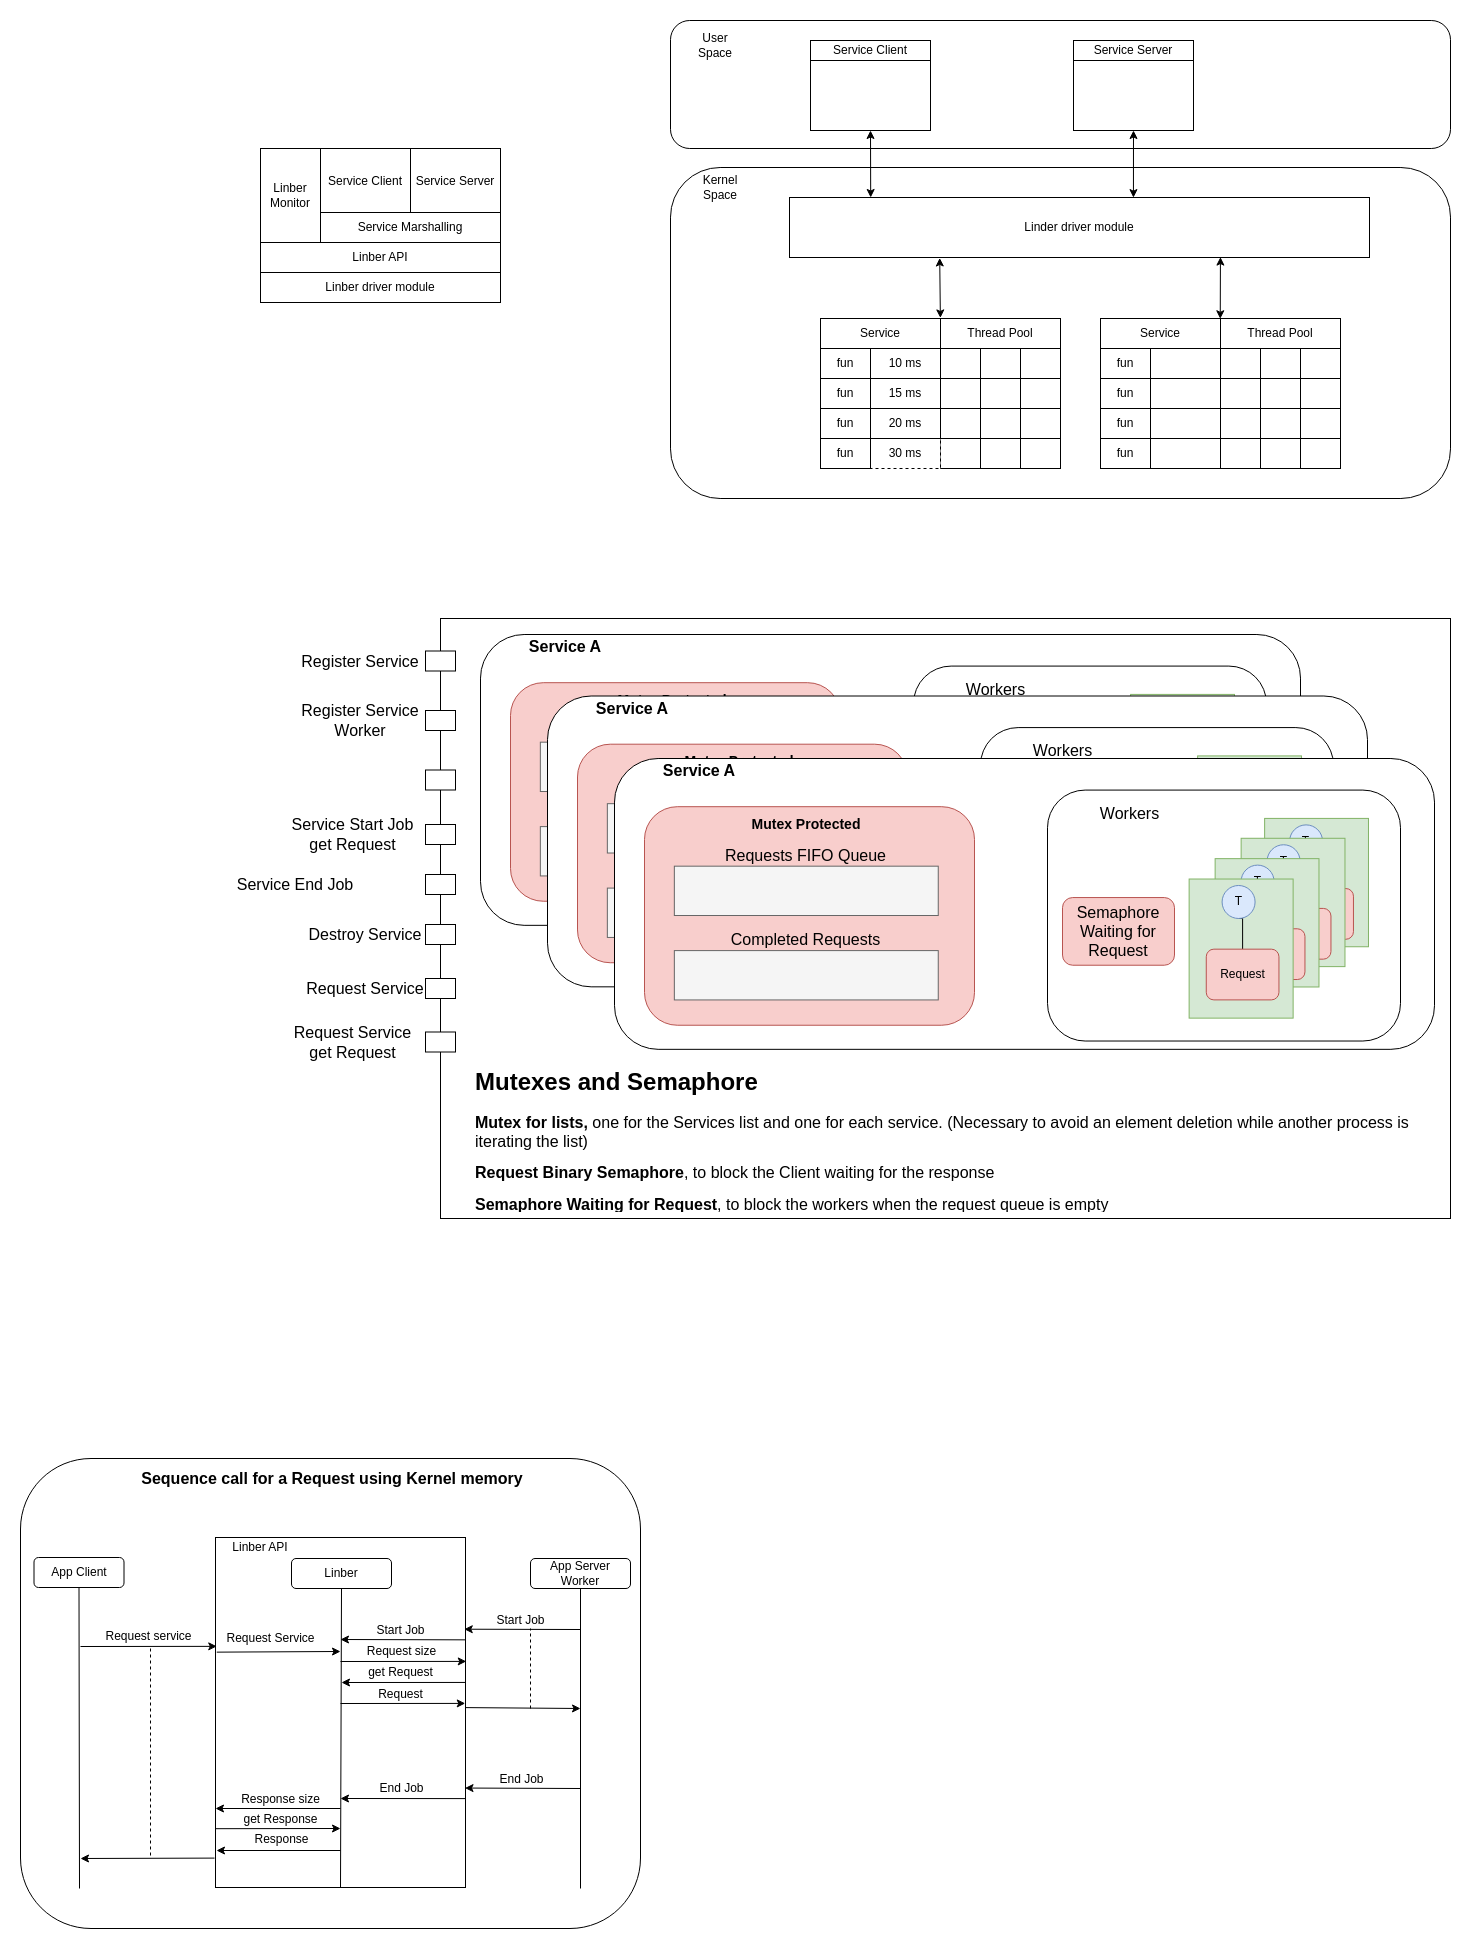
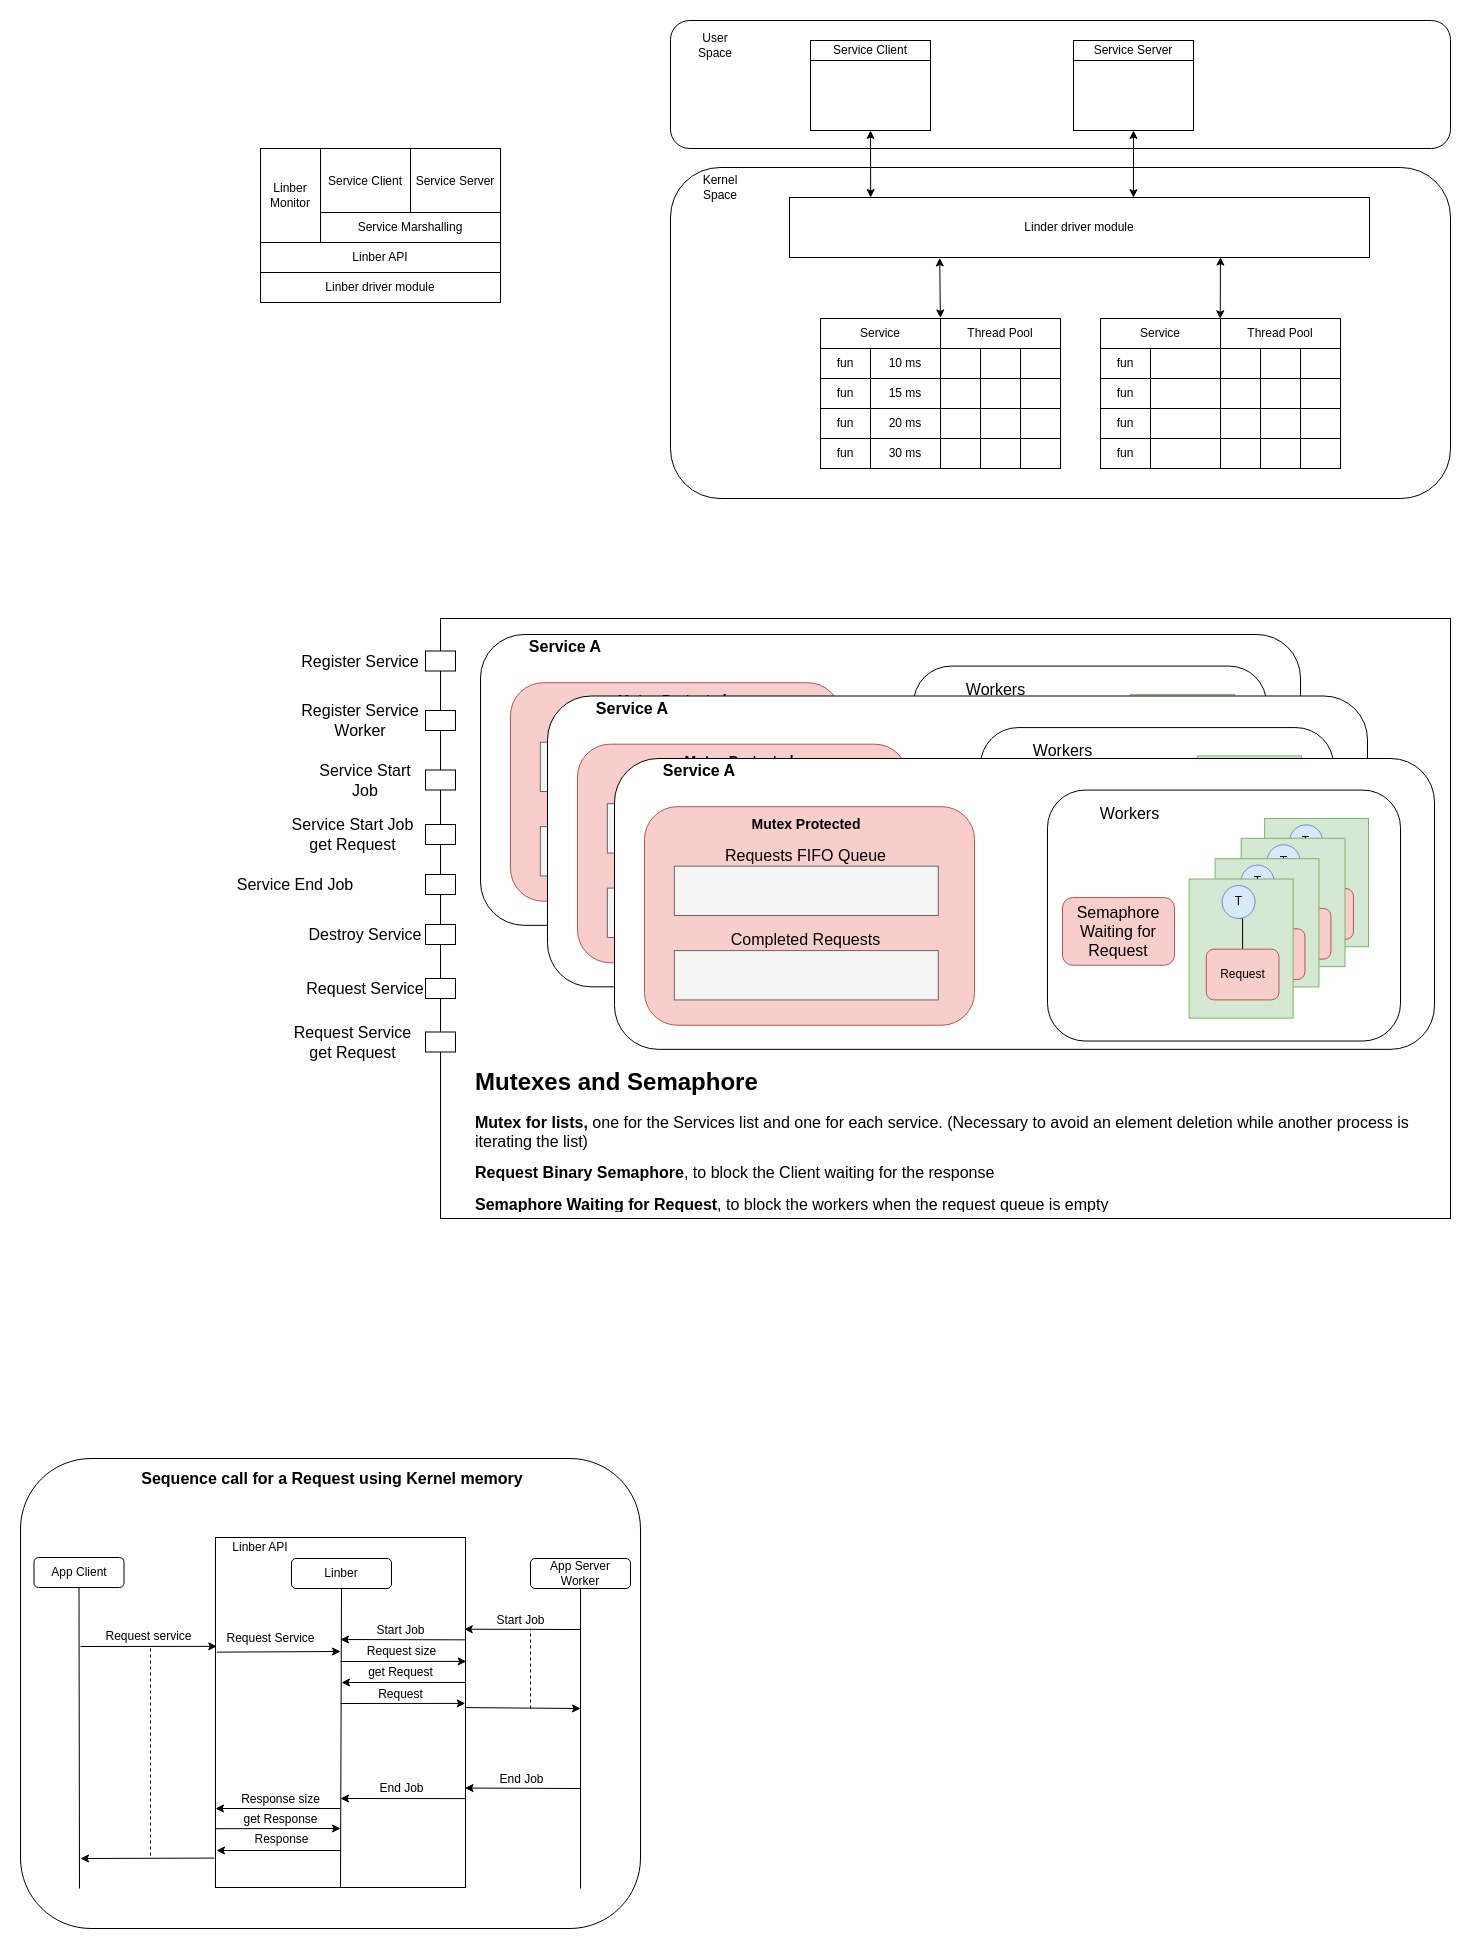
(906, 454) -> (906, 454)
none -> (366, 780)
